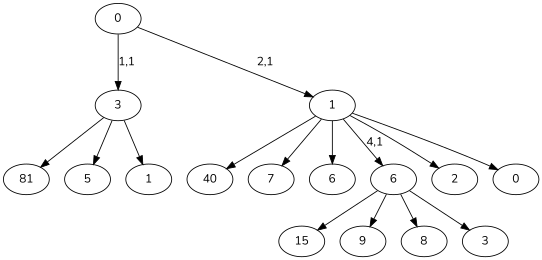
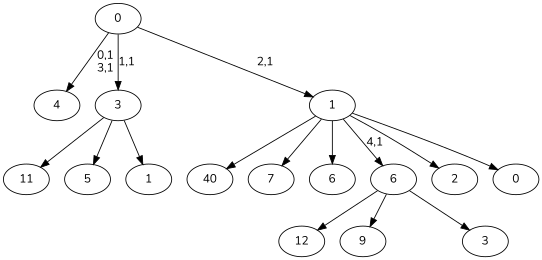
none -> (57, 105)
(26, 179) -> (26, 179)
(302, 241) -> (302, 241)
(424, 241) -> none
